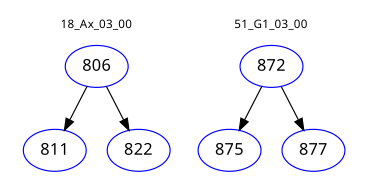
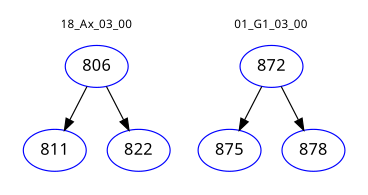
(272, 25) -> (272, 25)
(313, 150) -> (313, 150)
